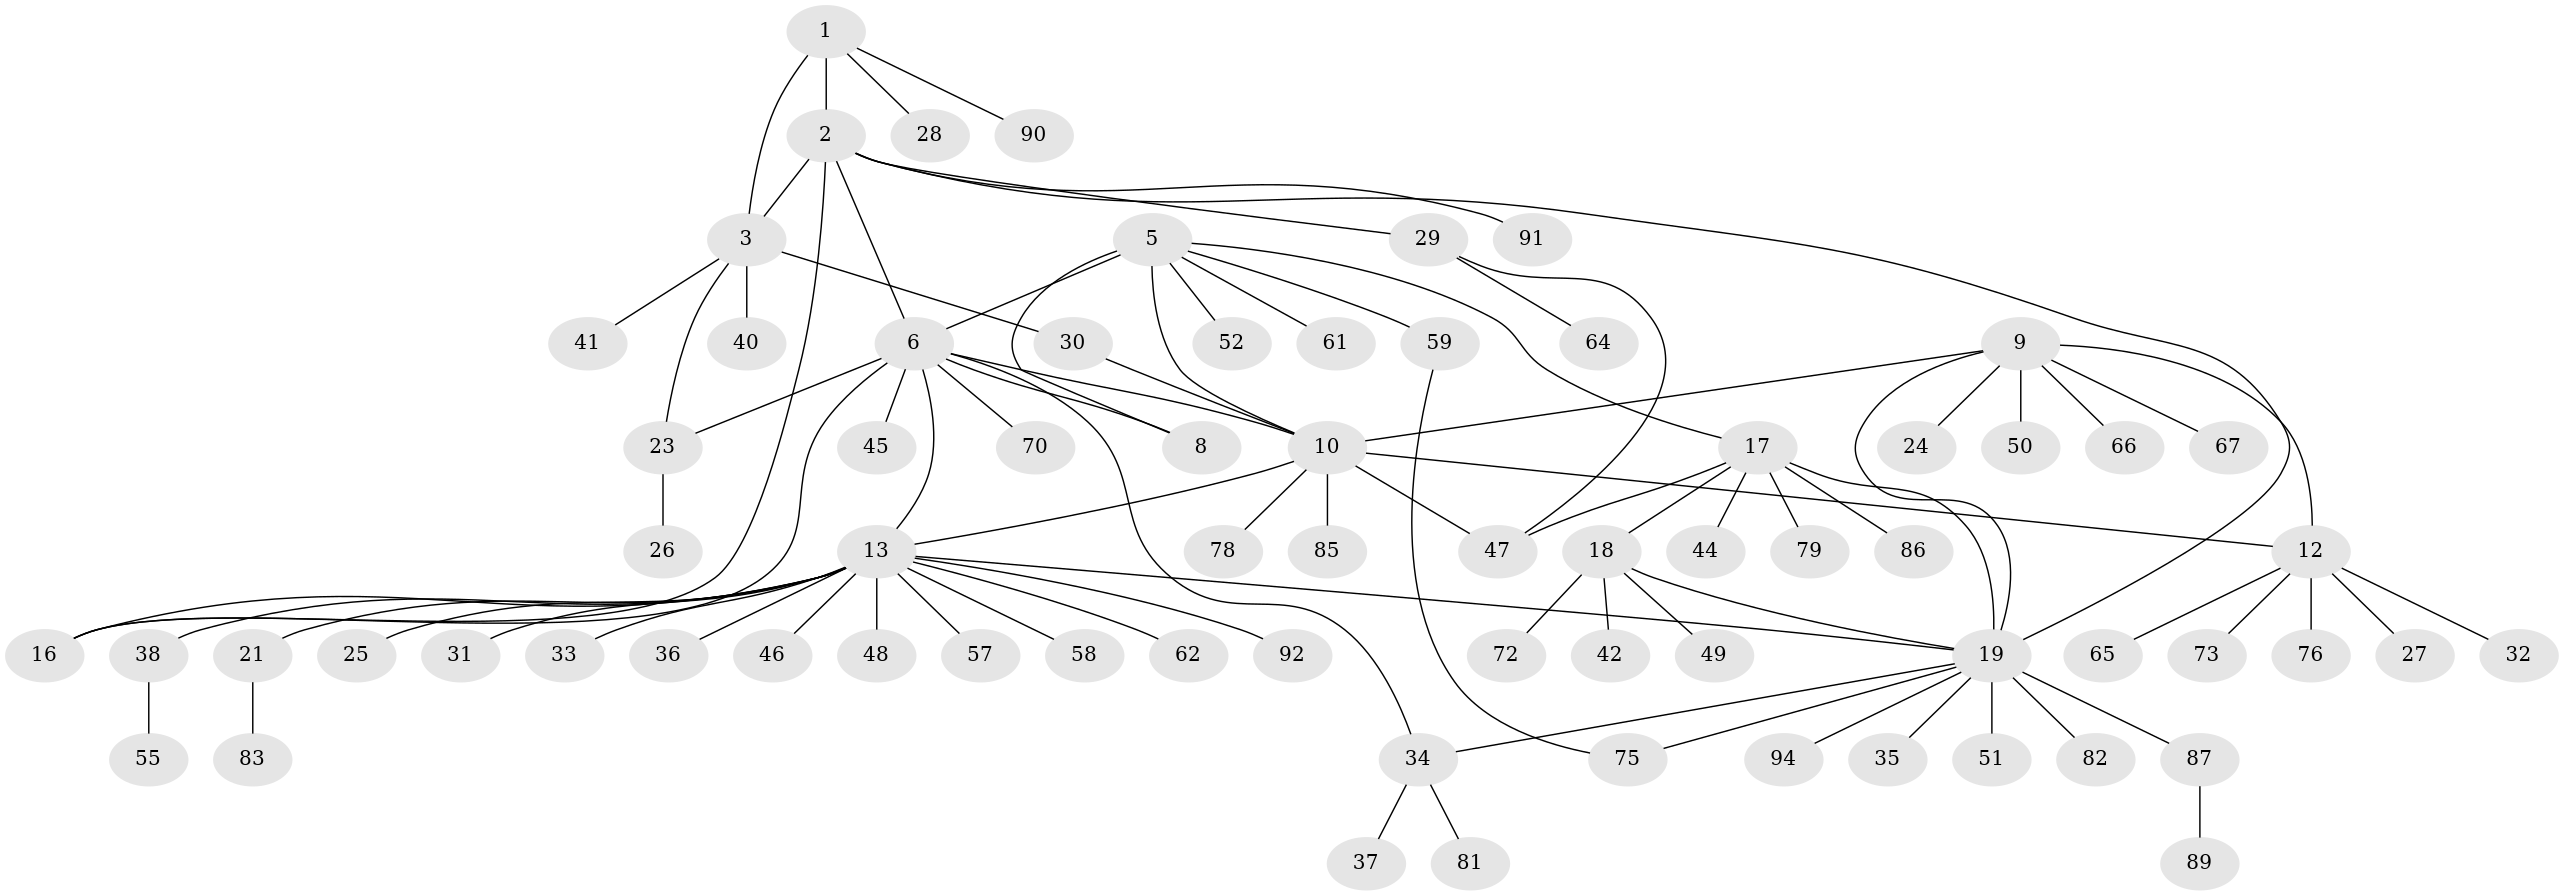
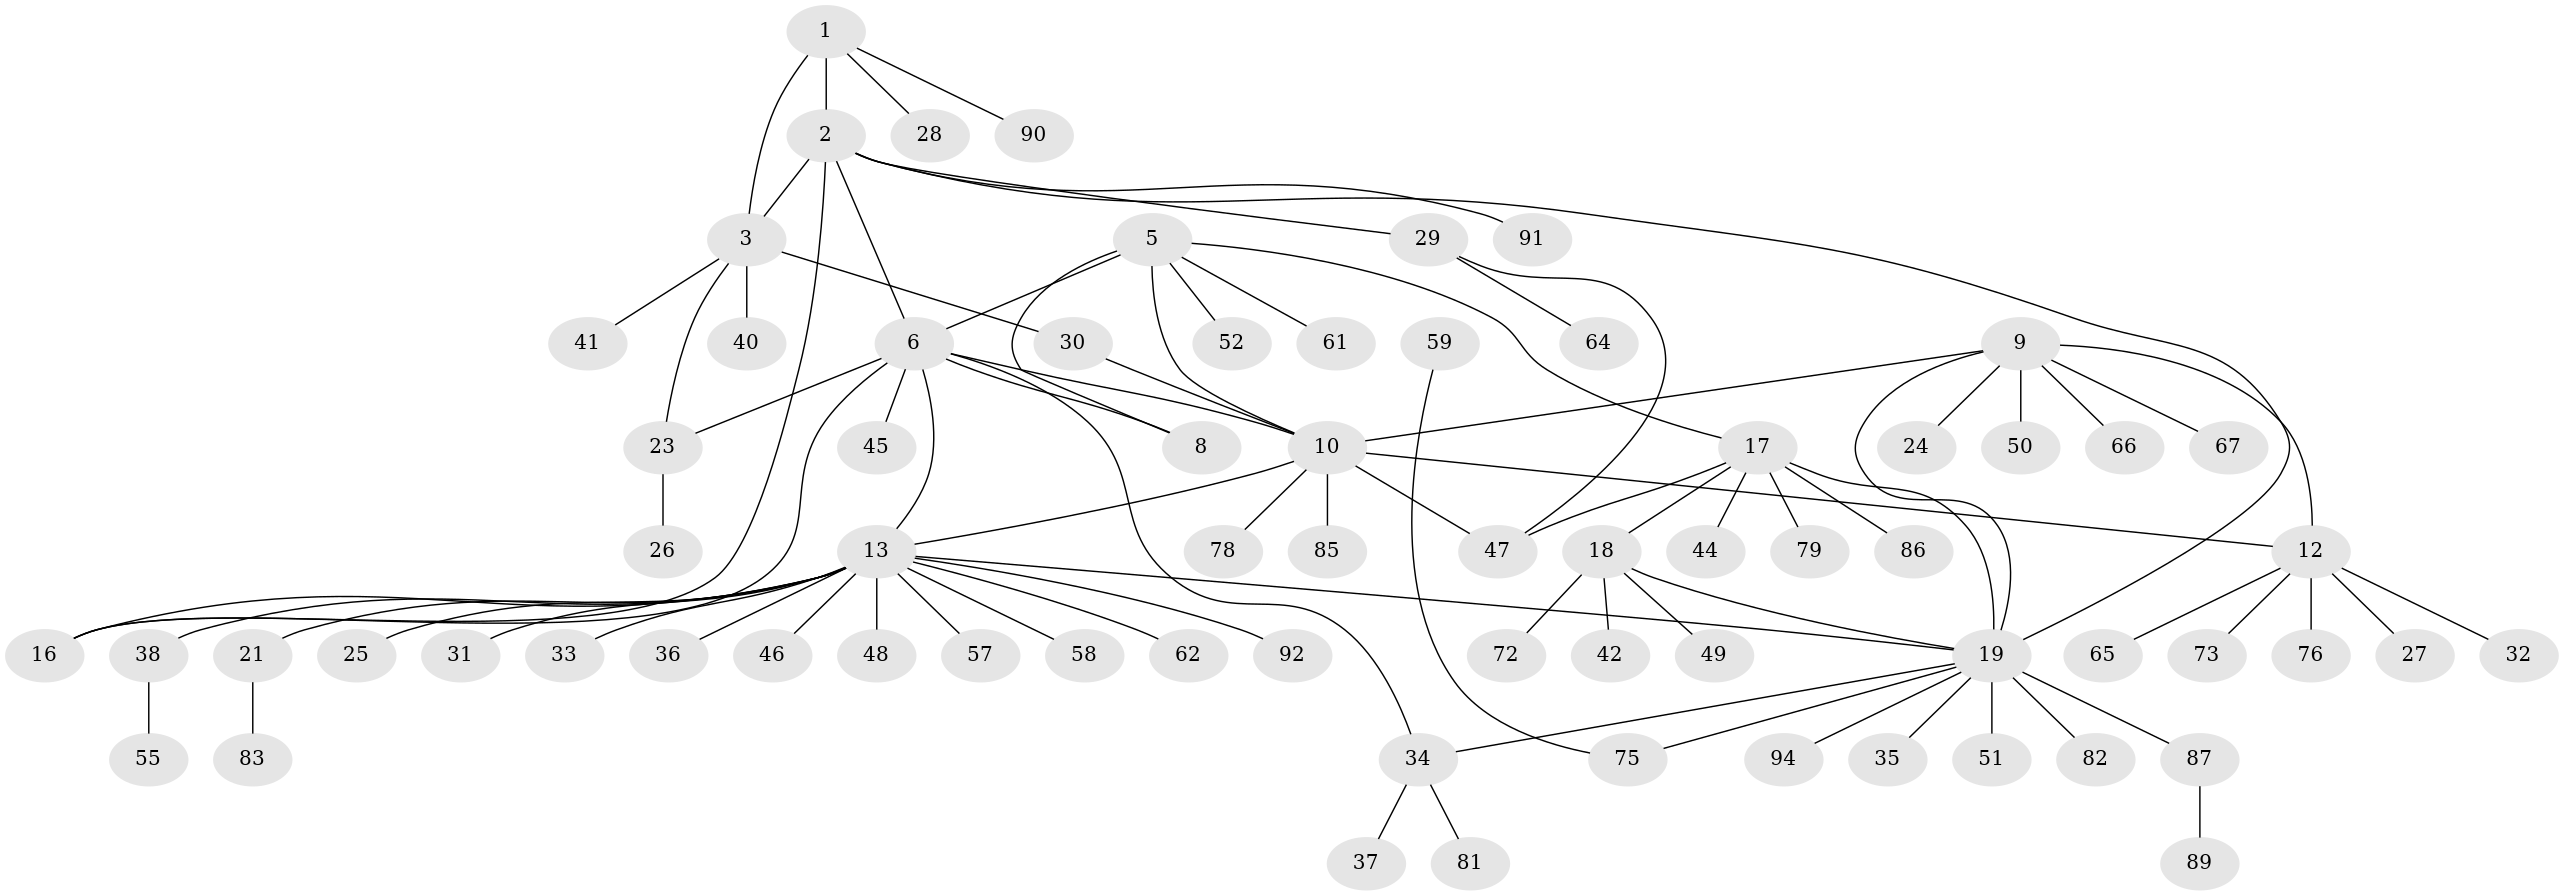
(1300, 286) -> none
(1036, 448) -> none
